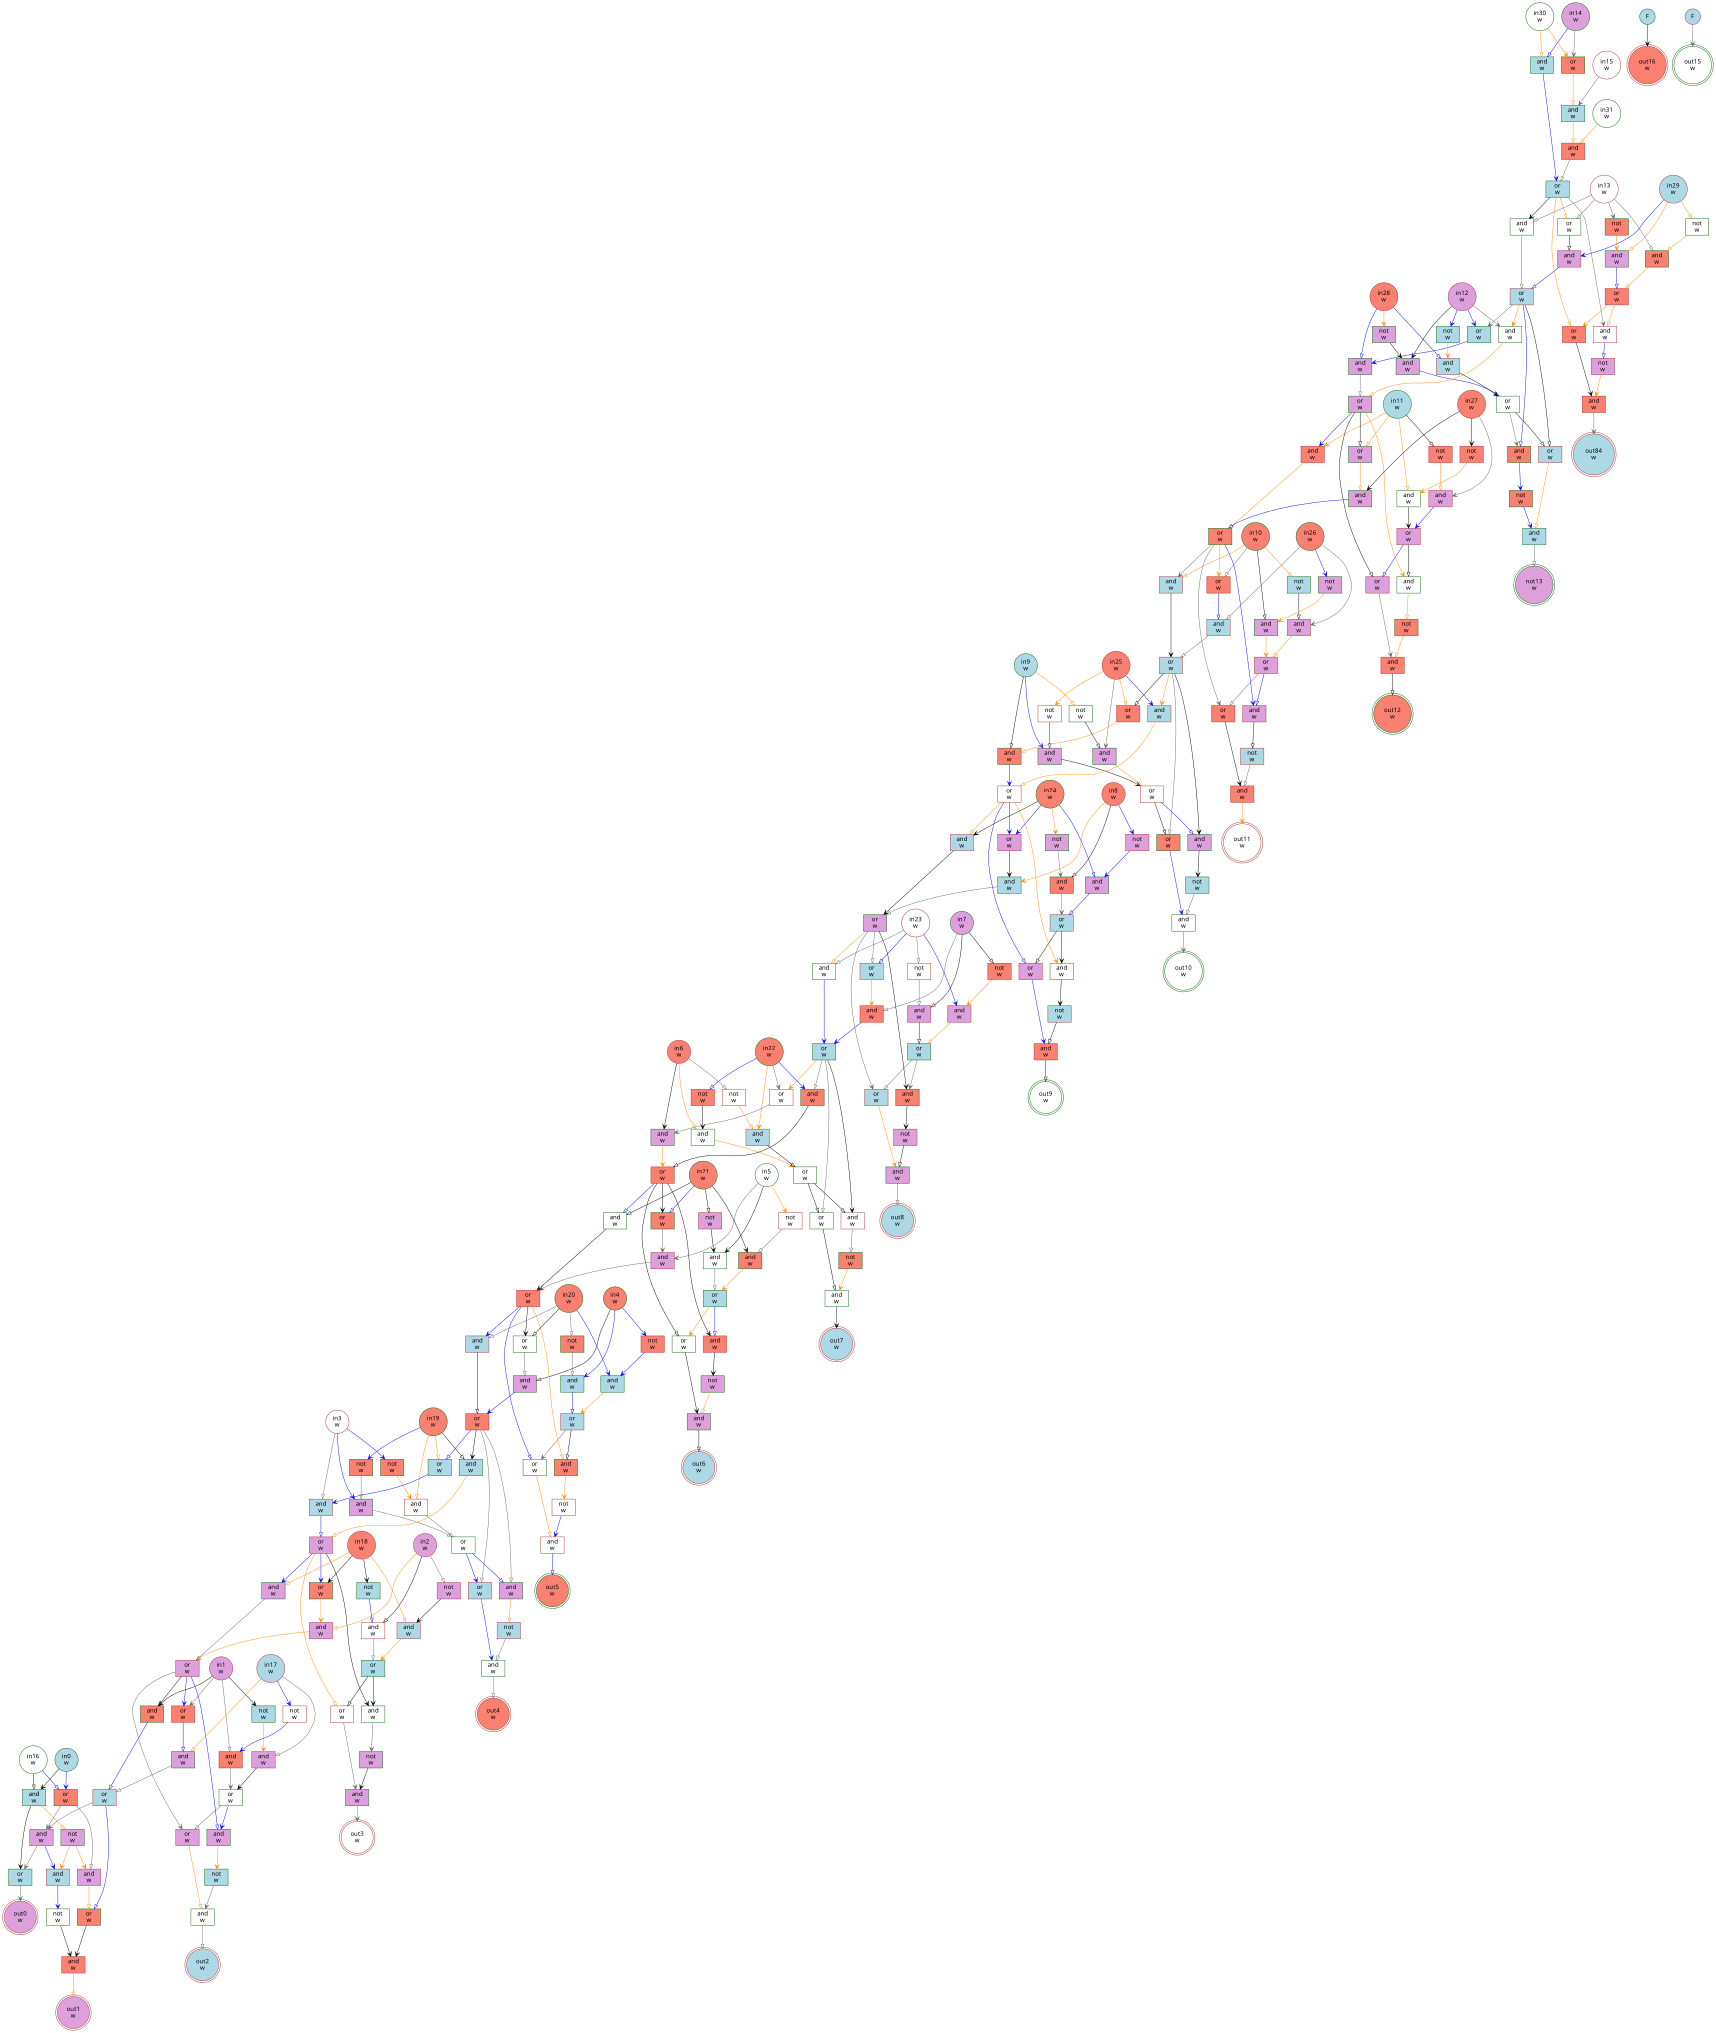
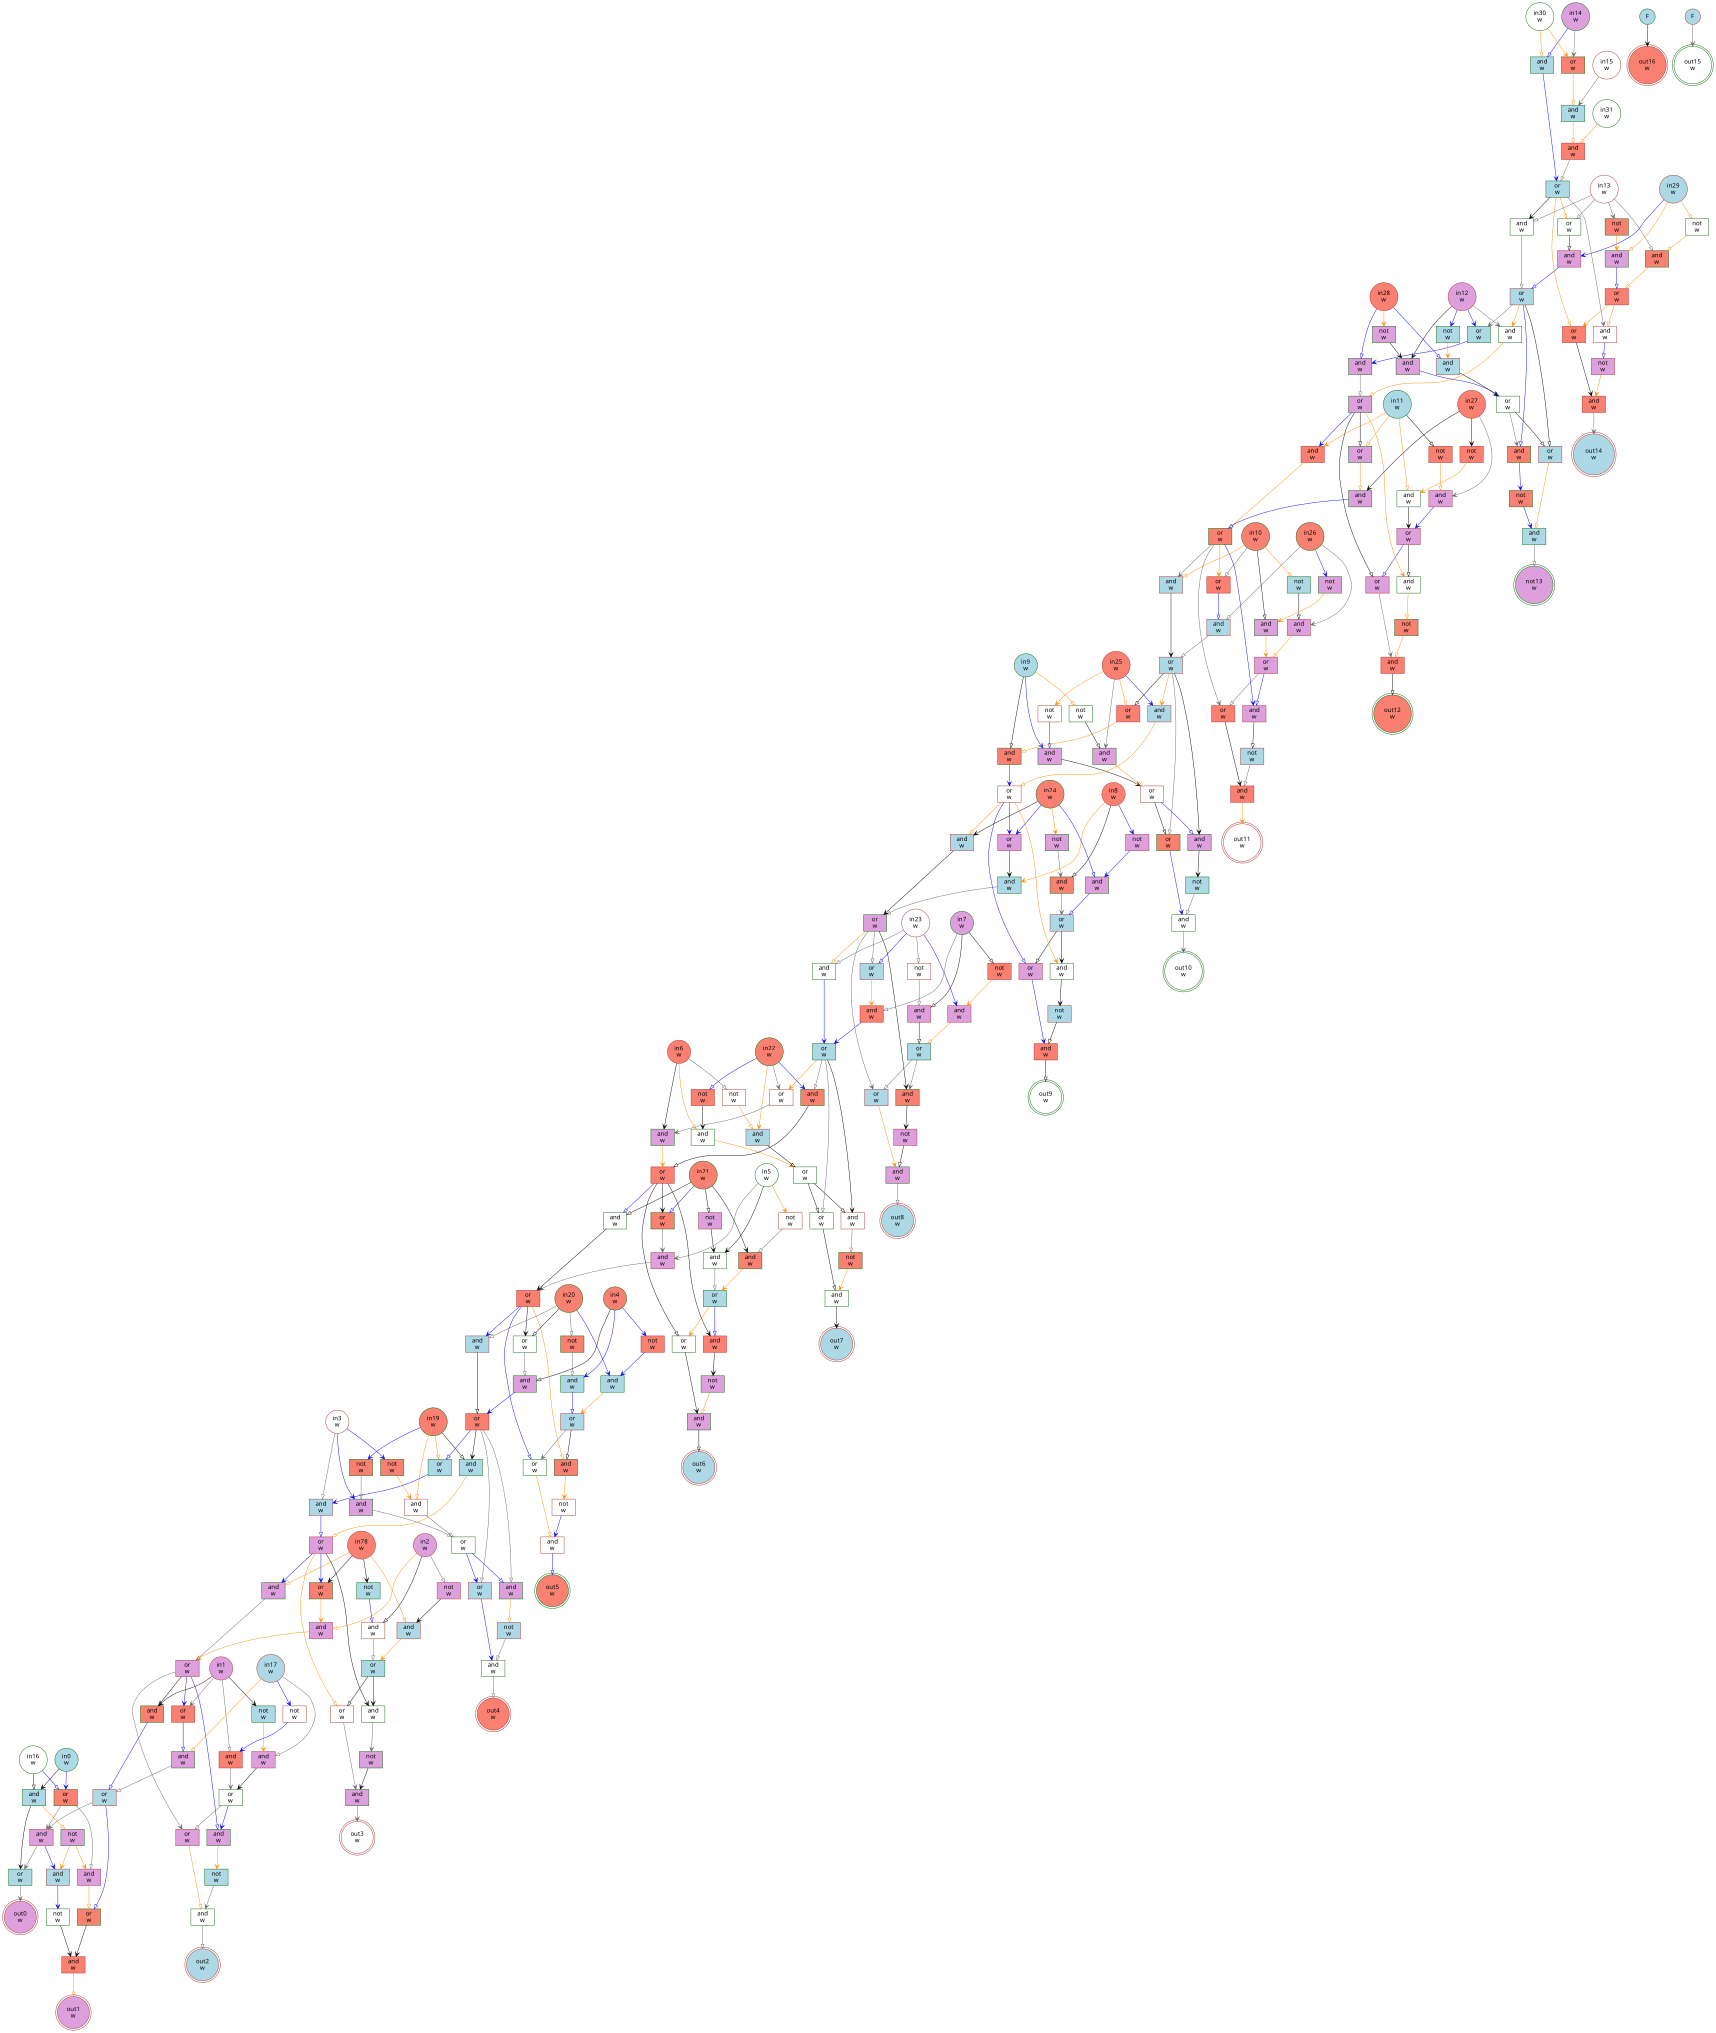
(1594, 454) -> (1594, 454)
(362, 1545) -> (362, 1545)
